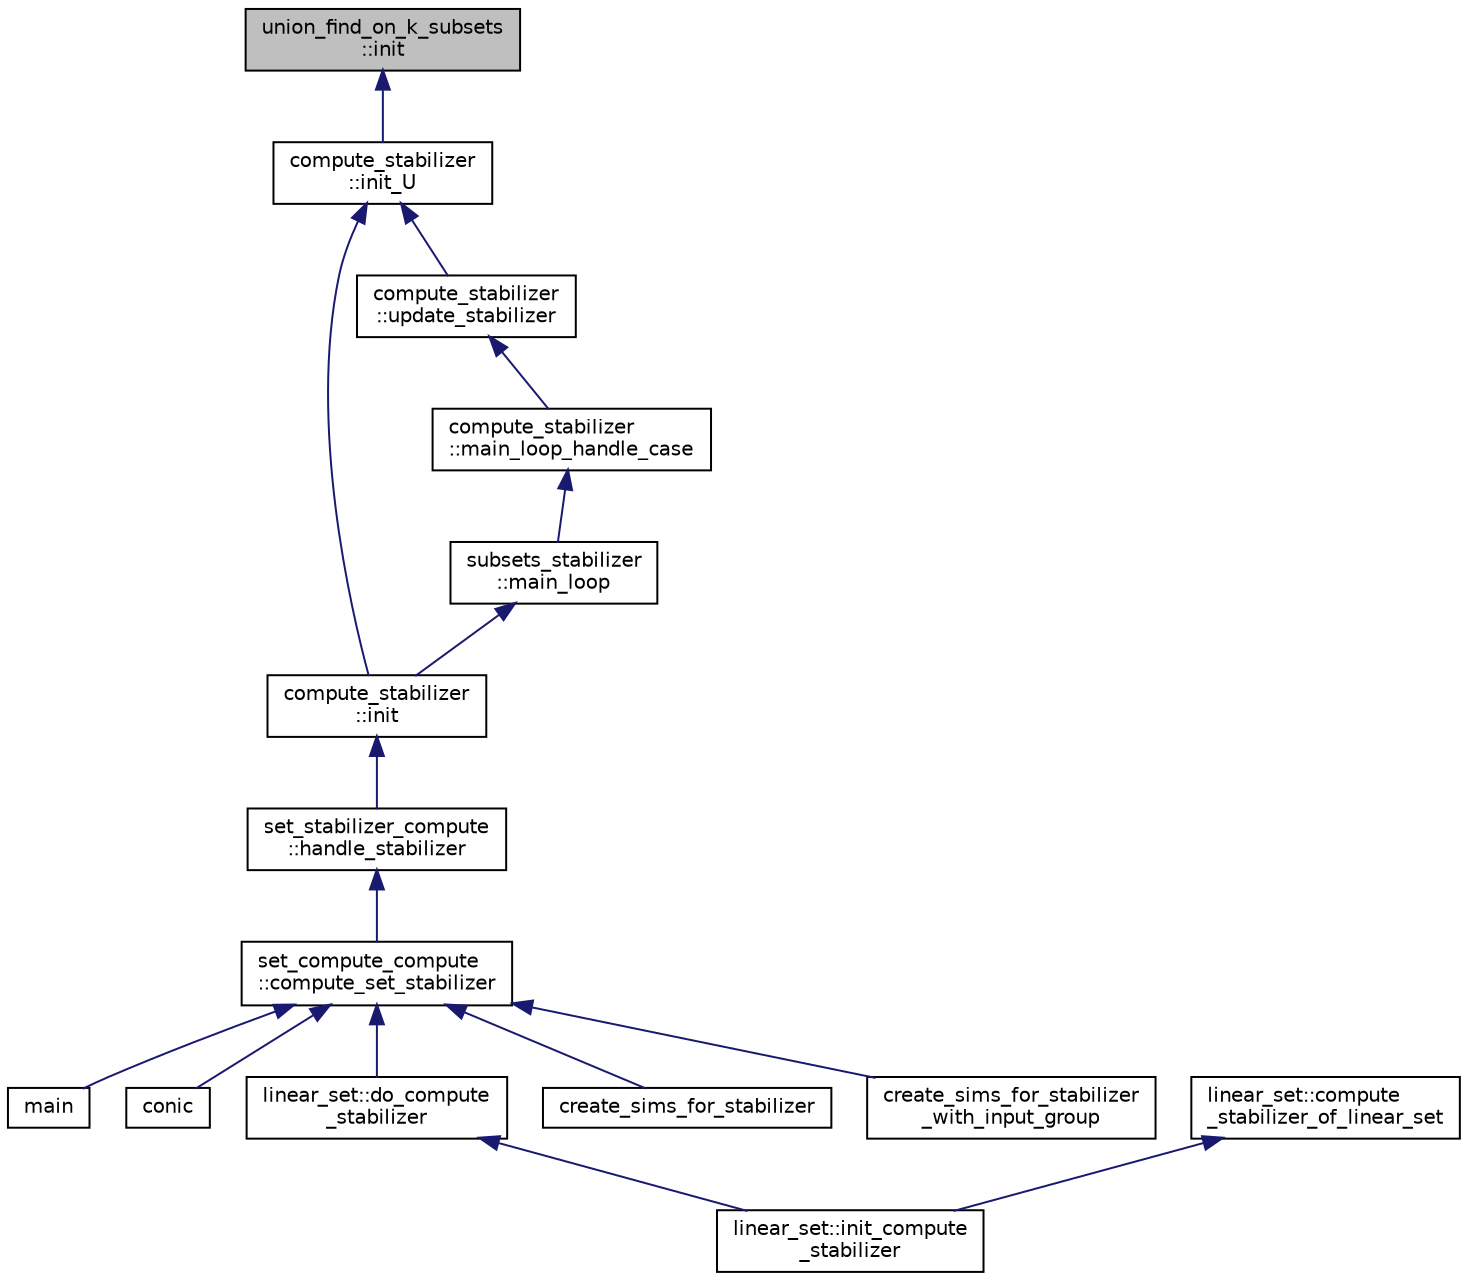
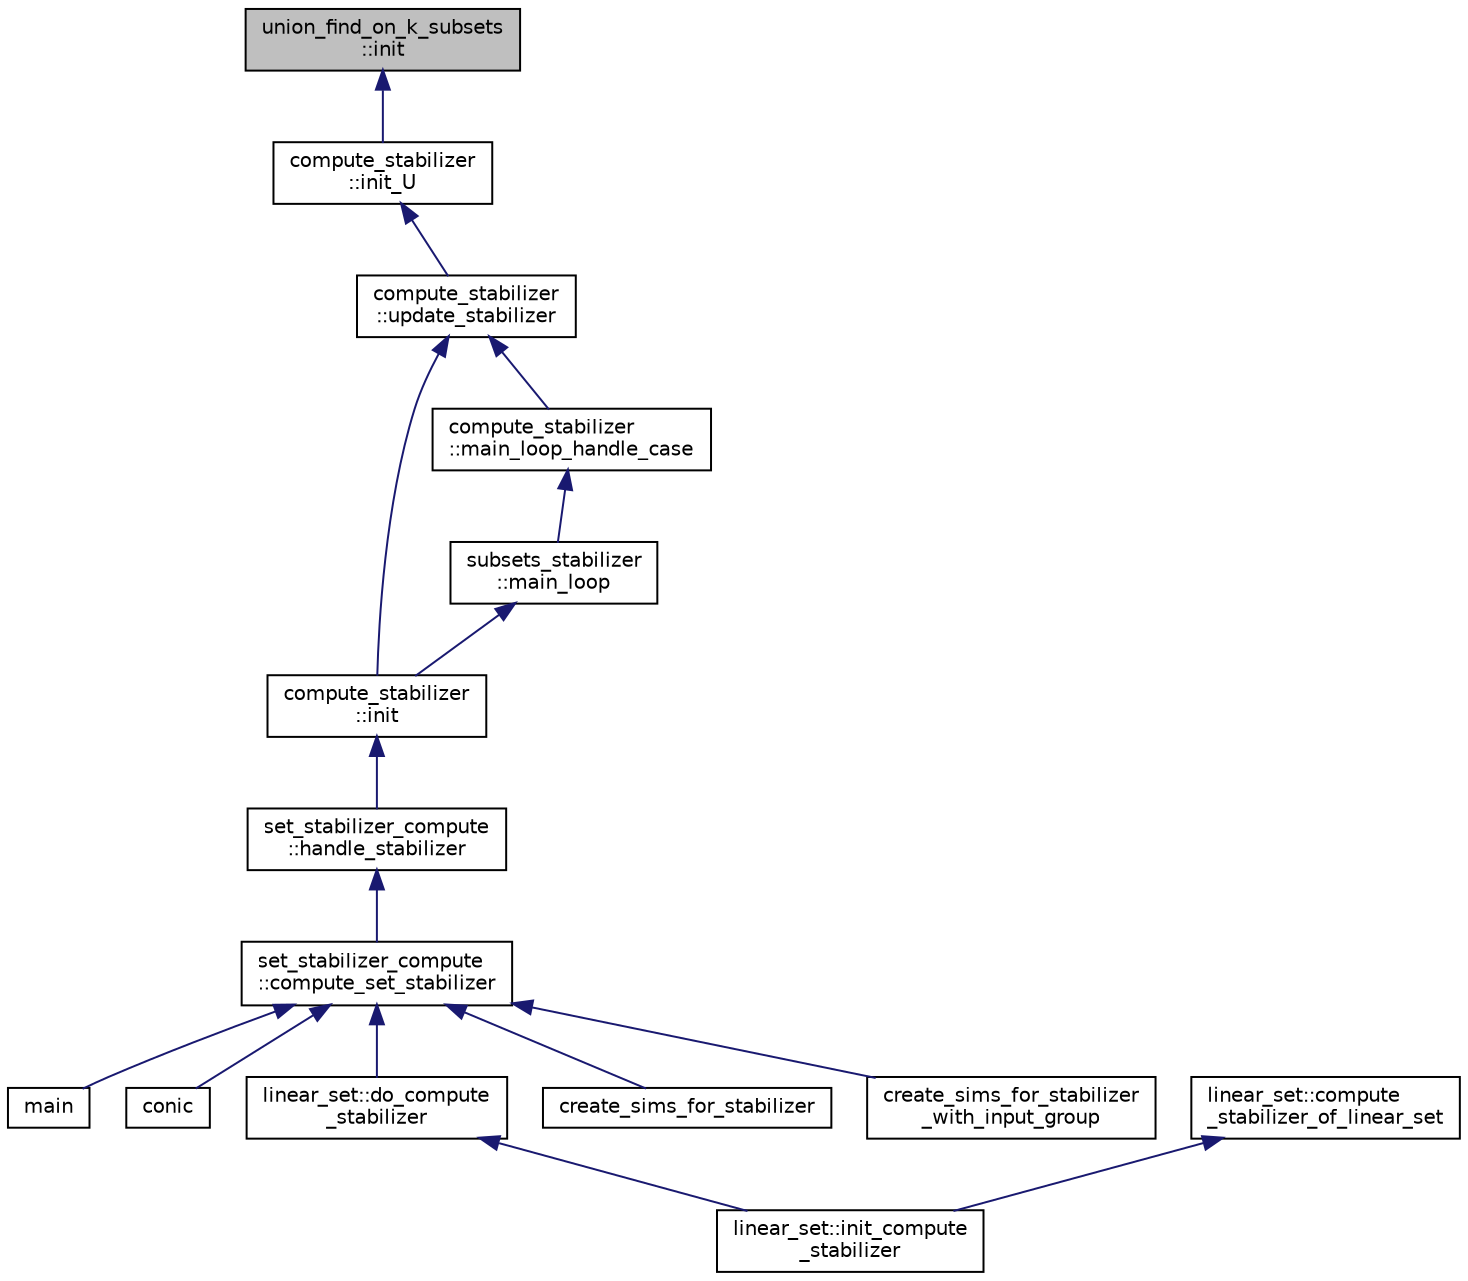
(330, 448) -> (392, 511)
(377, 974) -> (377, 974)
